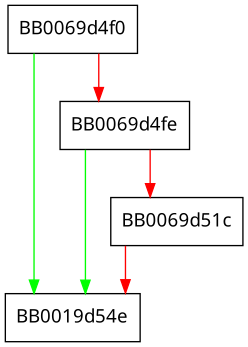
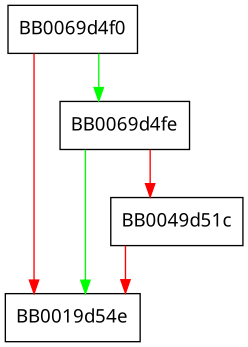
(99, 71) -> (99, 71)
(34, 167) -> (34, 167)
(177, 222) -> (177, 222)
